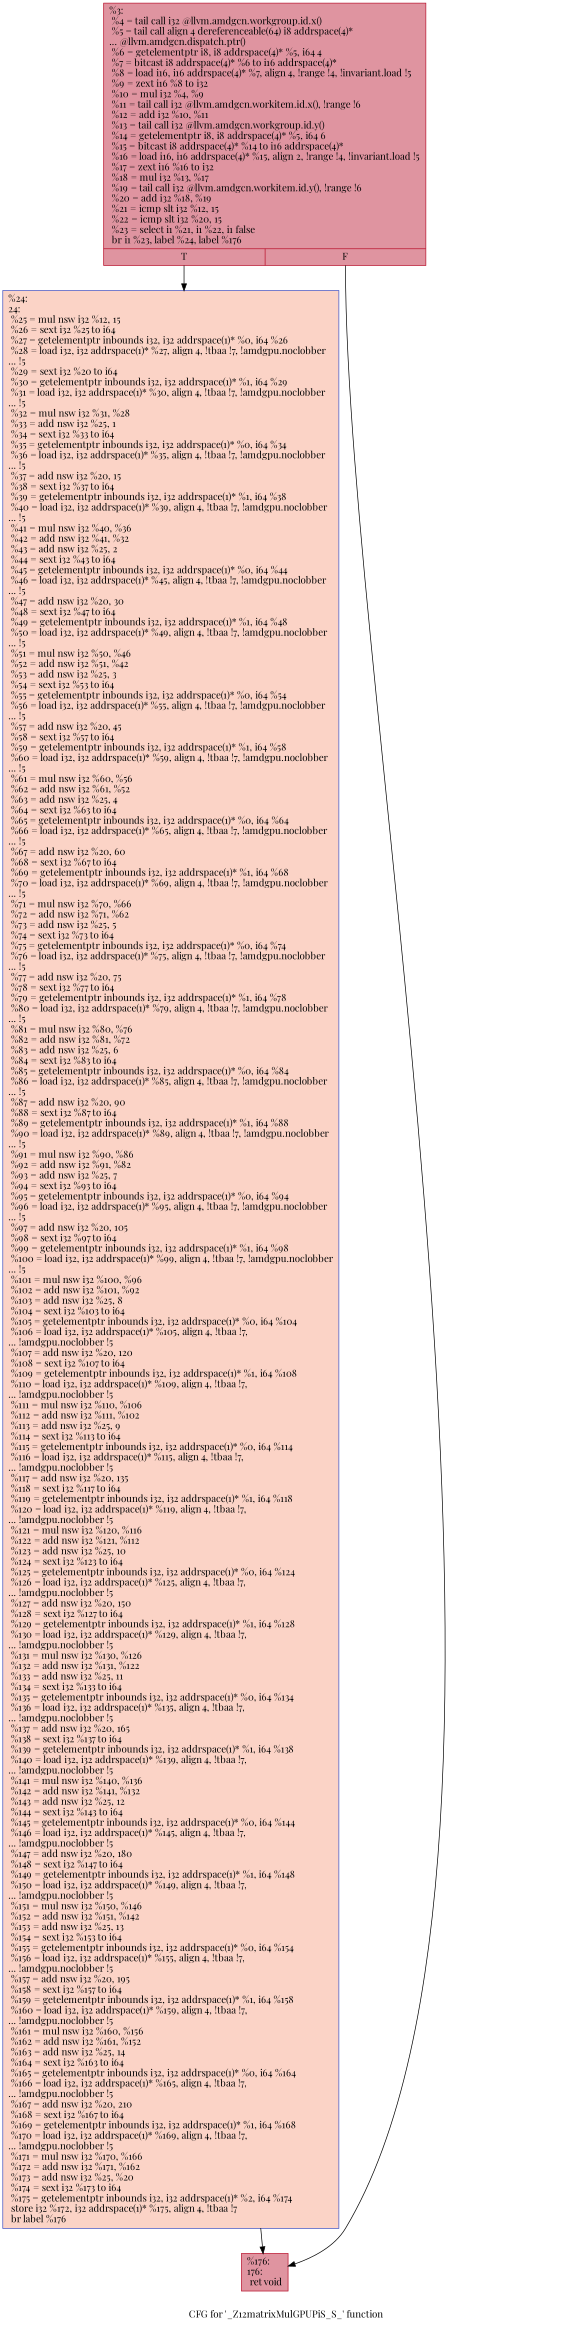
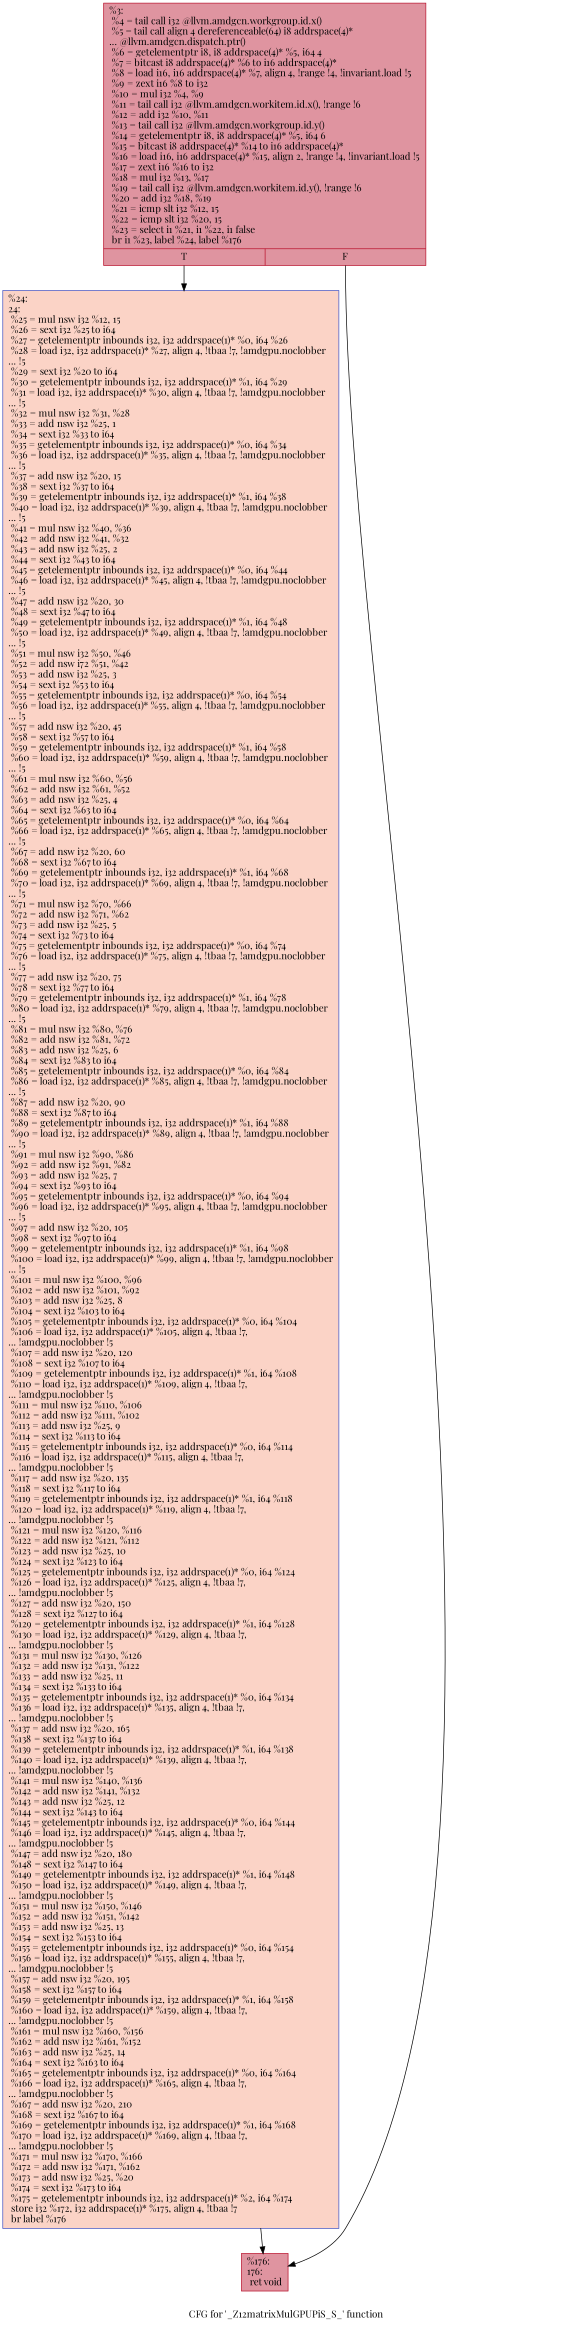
(69, 664) -> (69, 664)
